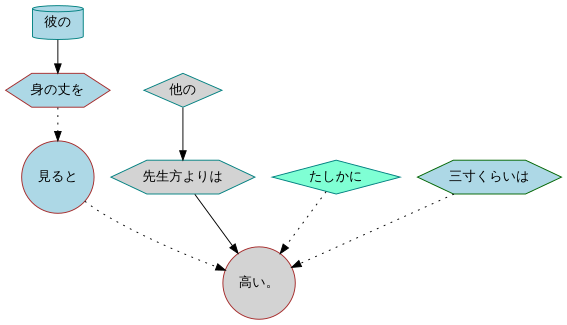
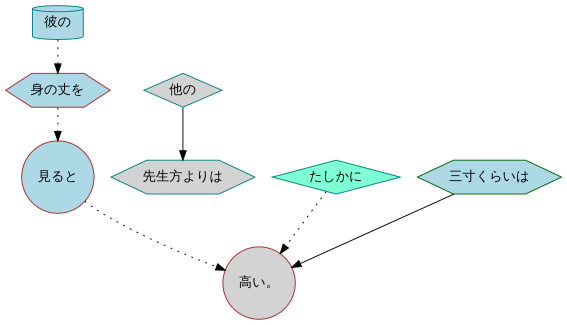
(58, 52) -> (58, 52)
(214, 220) -> none
(377, 229) -> (377, 229)
